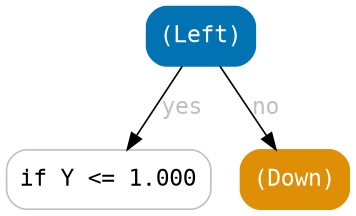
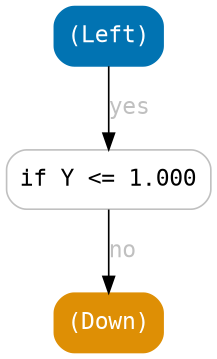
(243, 101) -> (109, 243)
